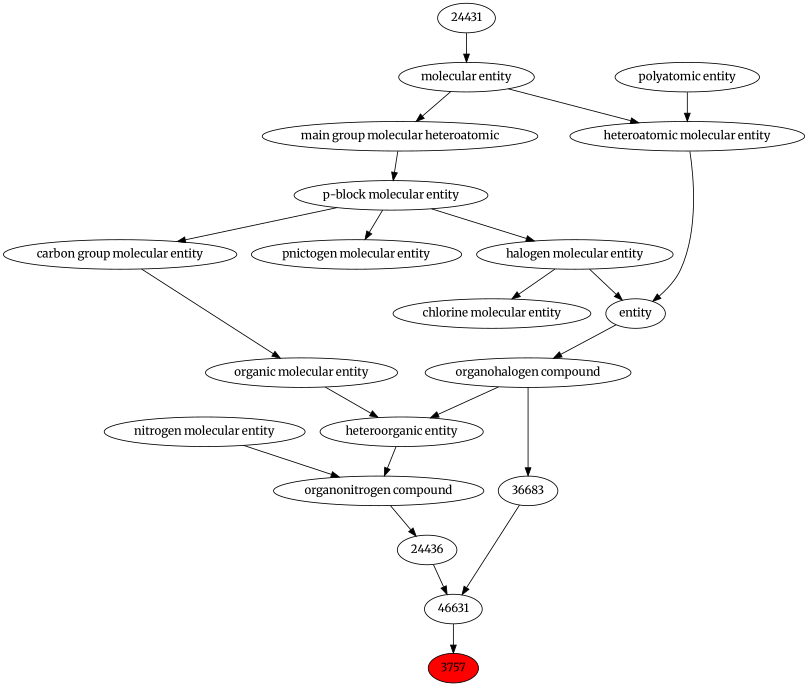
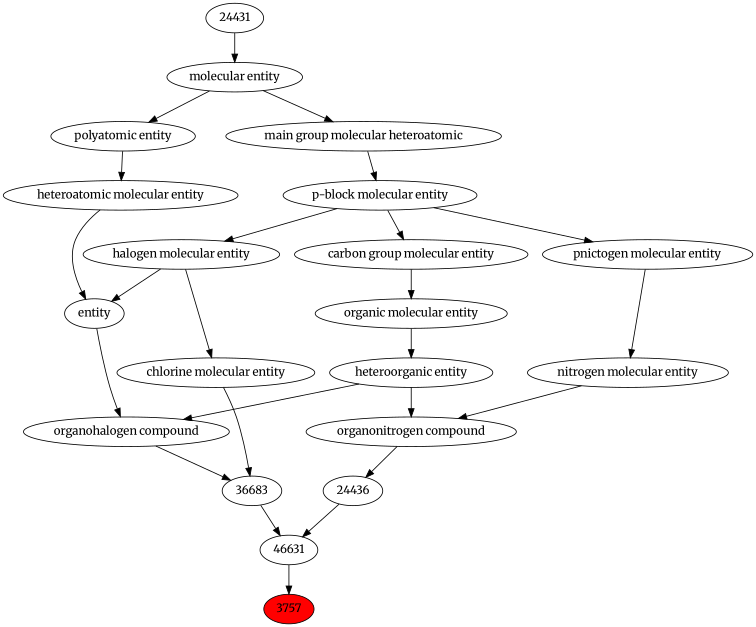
(570, 105) -> (183, 105)
none -> (638, 309)
(468, 401) -> (275, 401)
none -> (239, 427)
